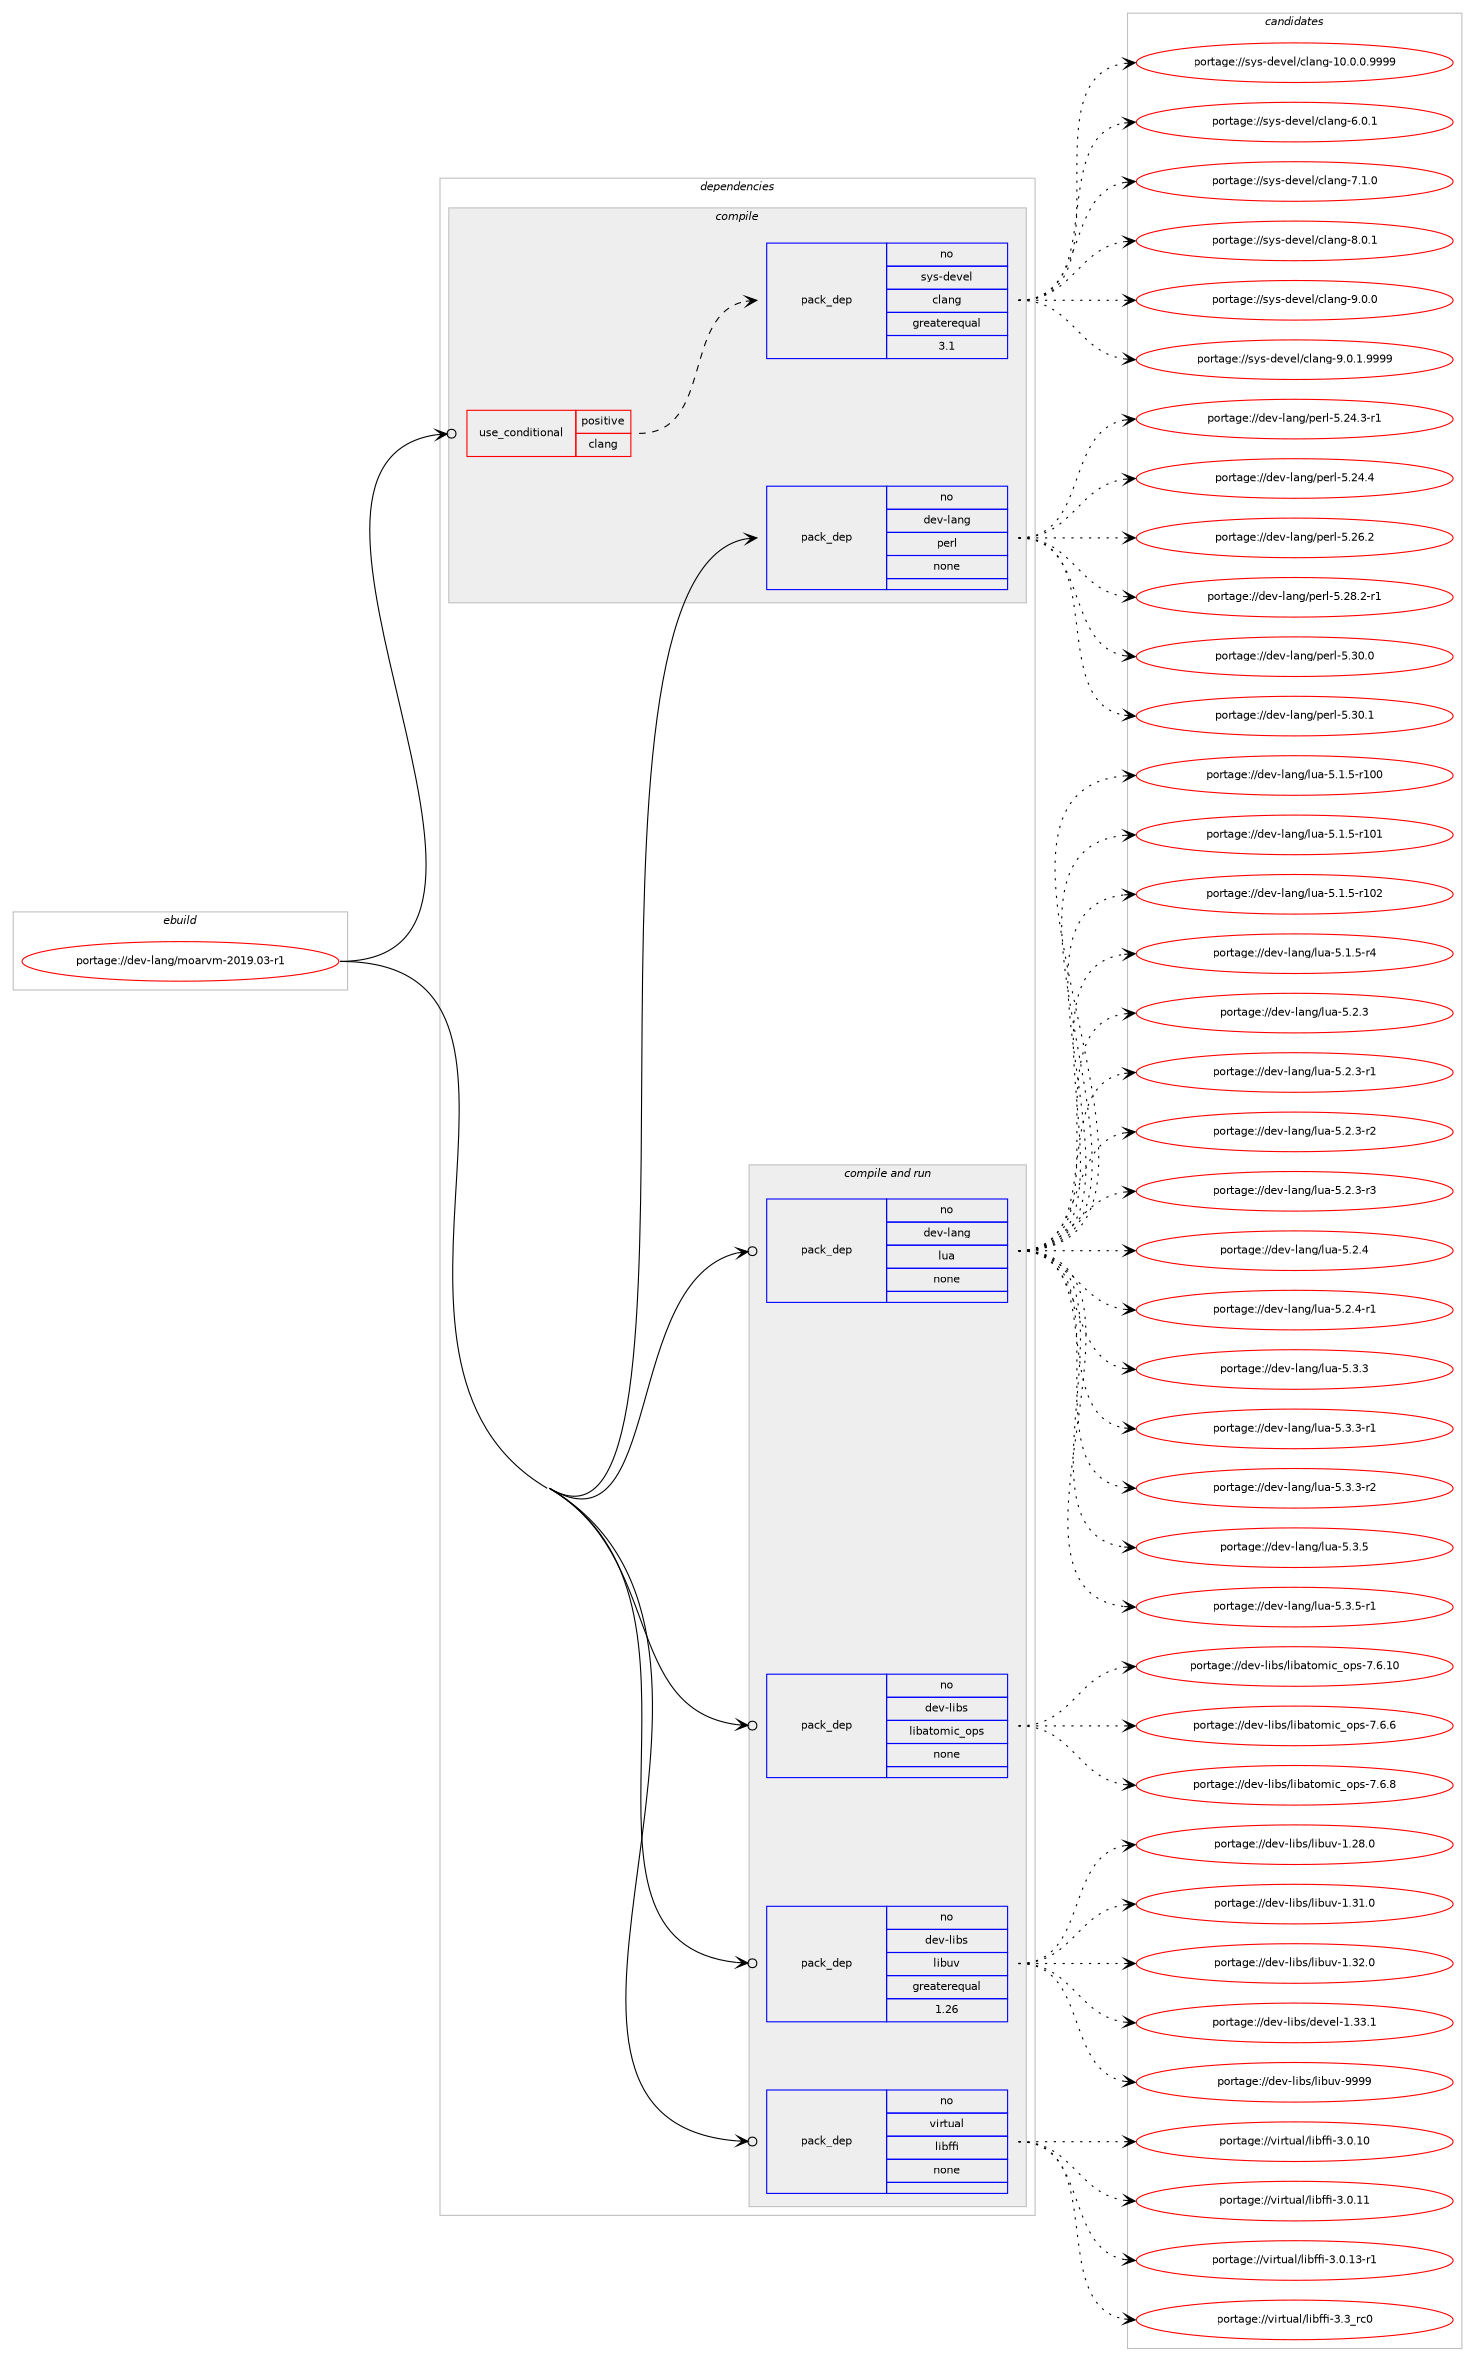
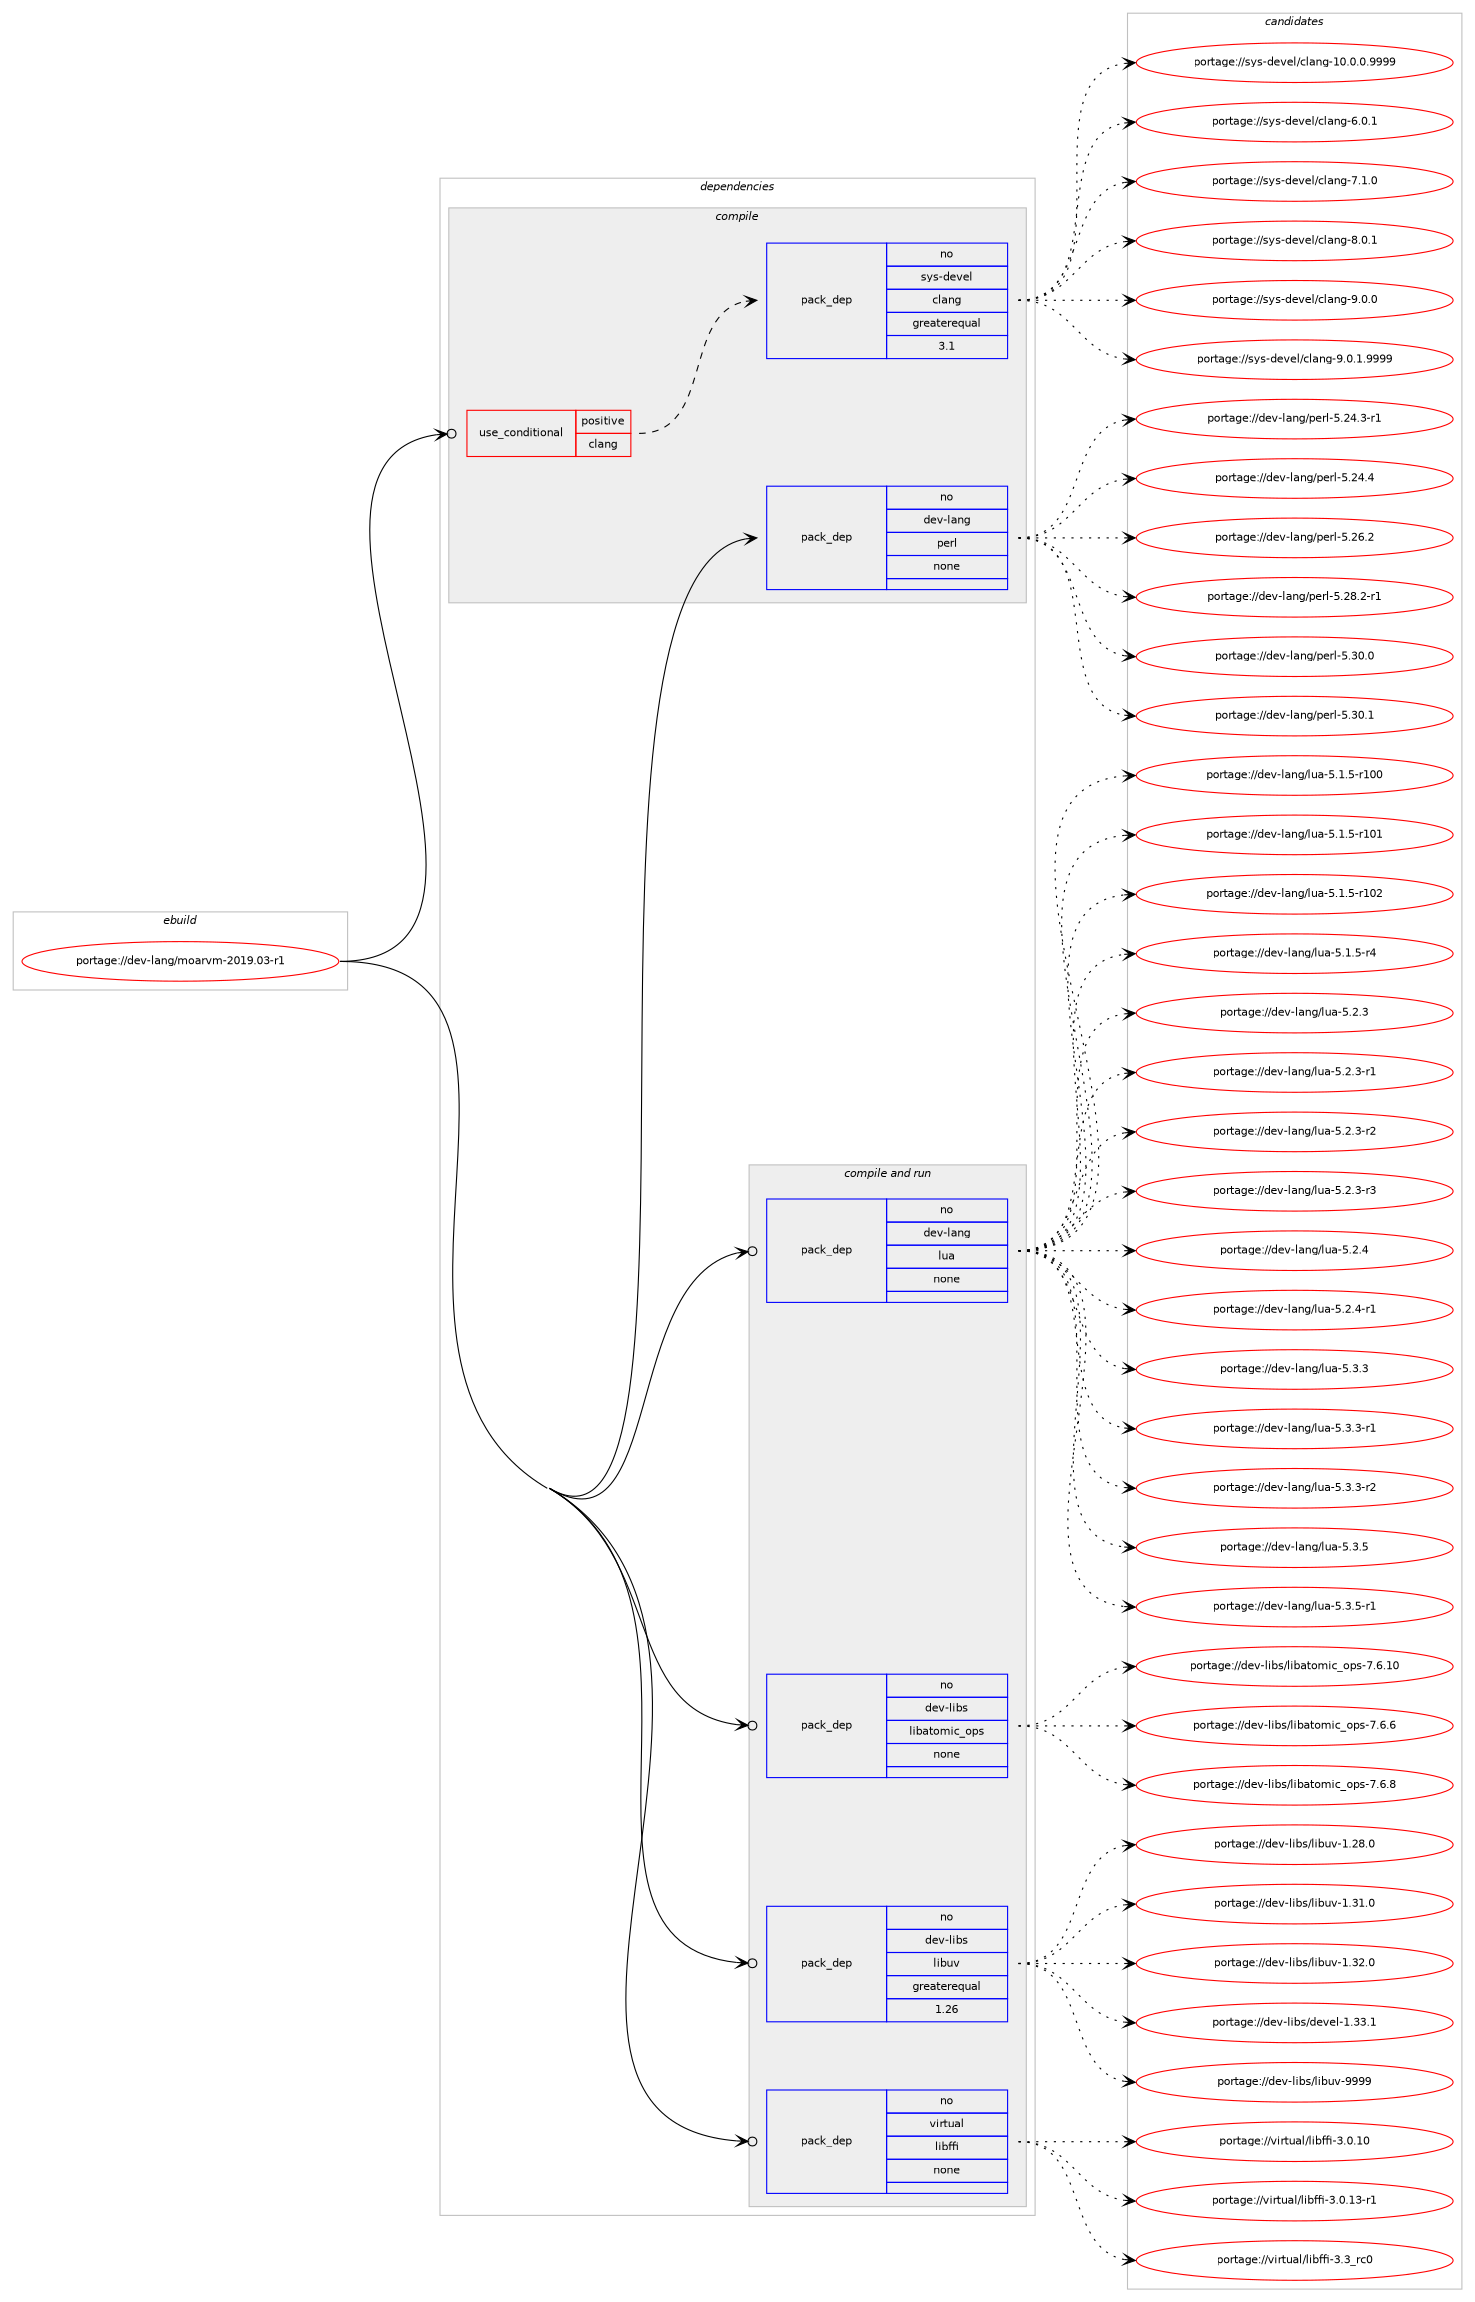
(1295, 2201) -> none
